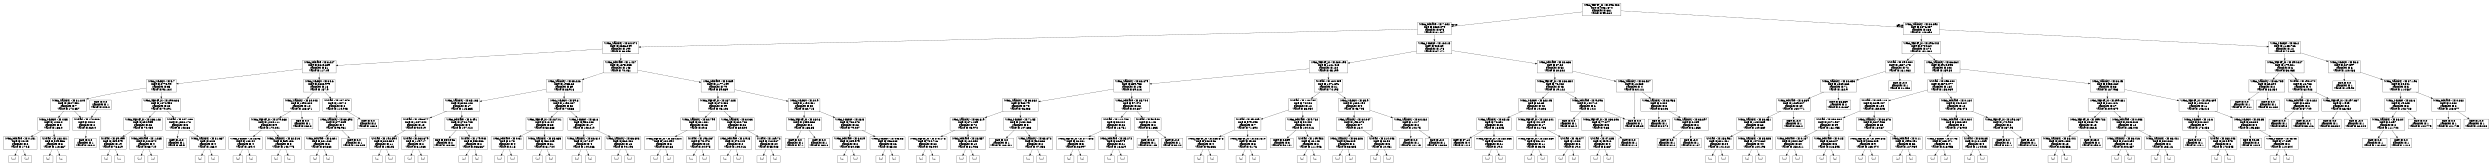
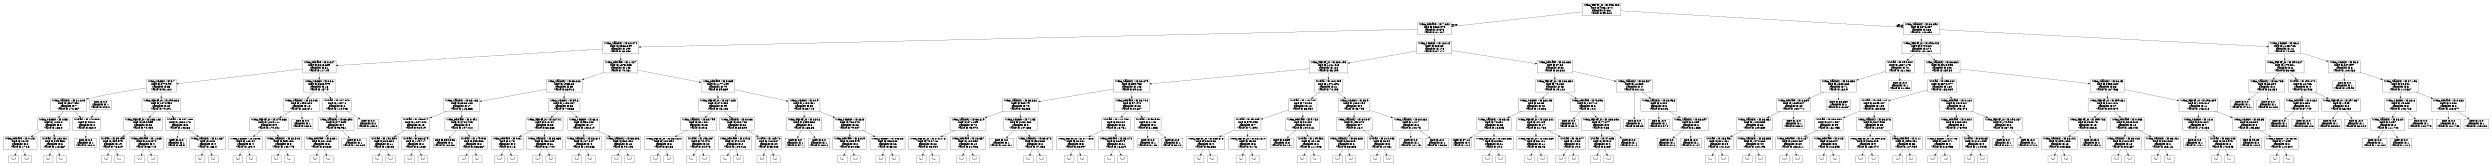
(1614, 114) -> (1594, 114)
